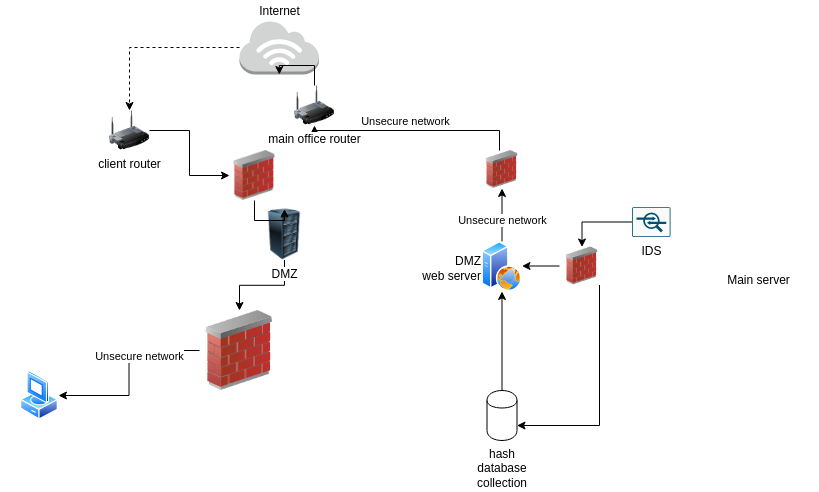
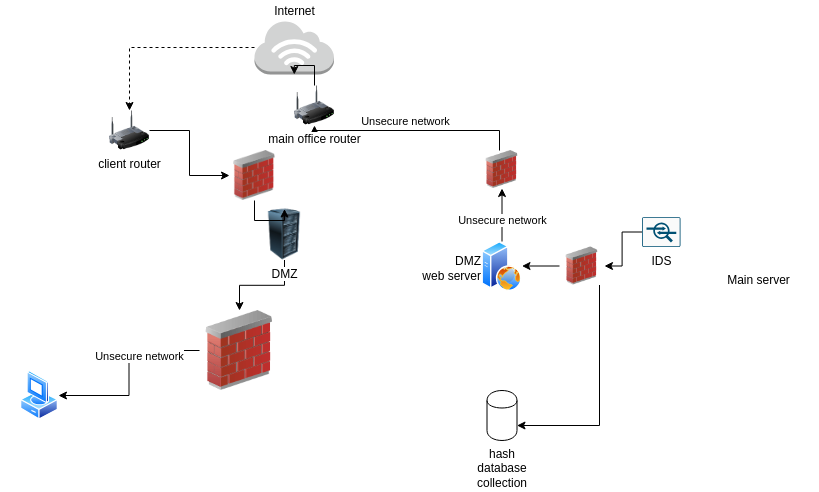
(279, 48) -> (294, 48)
(651, 222) -> (661, 232)
(502, 344) -> none
